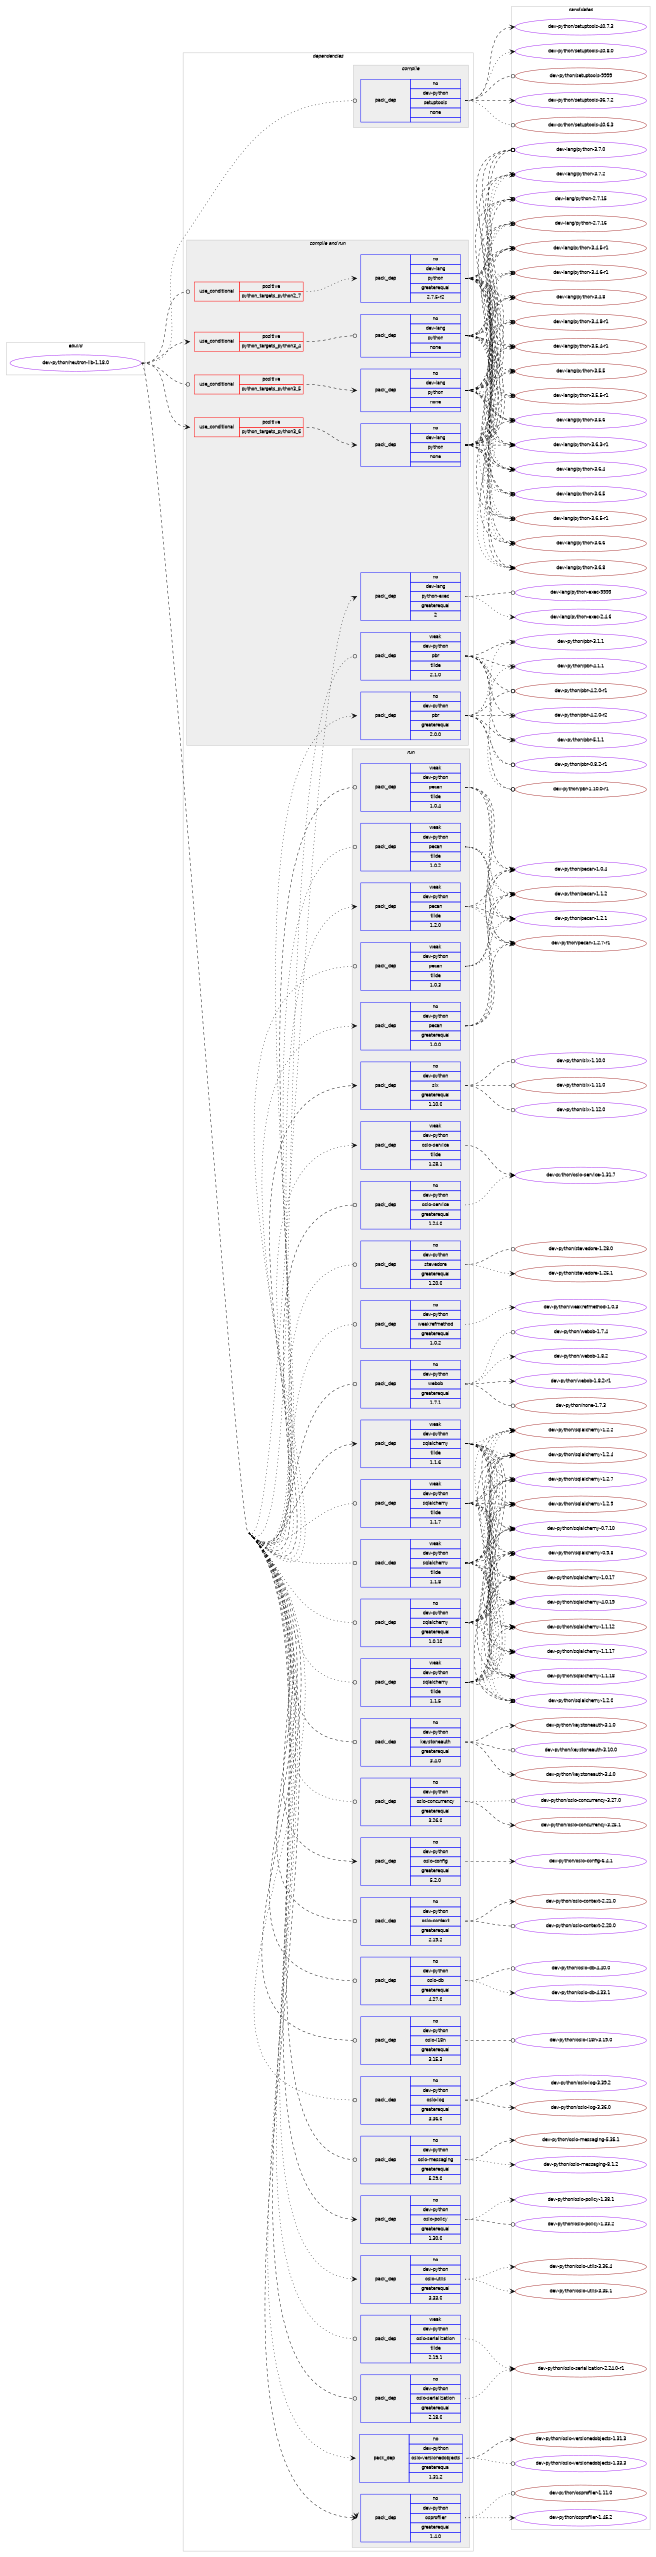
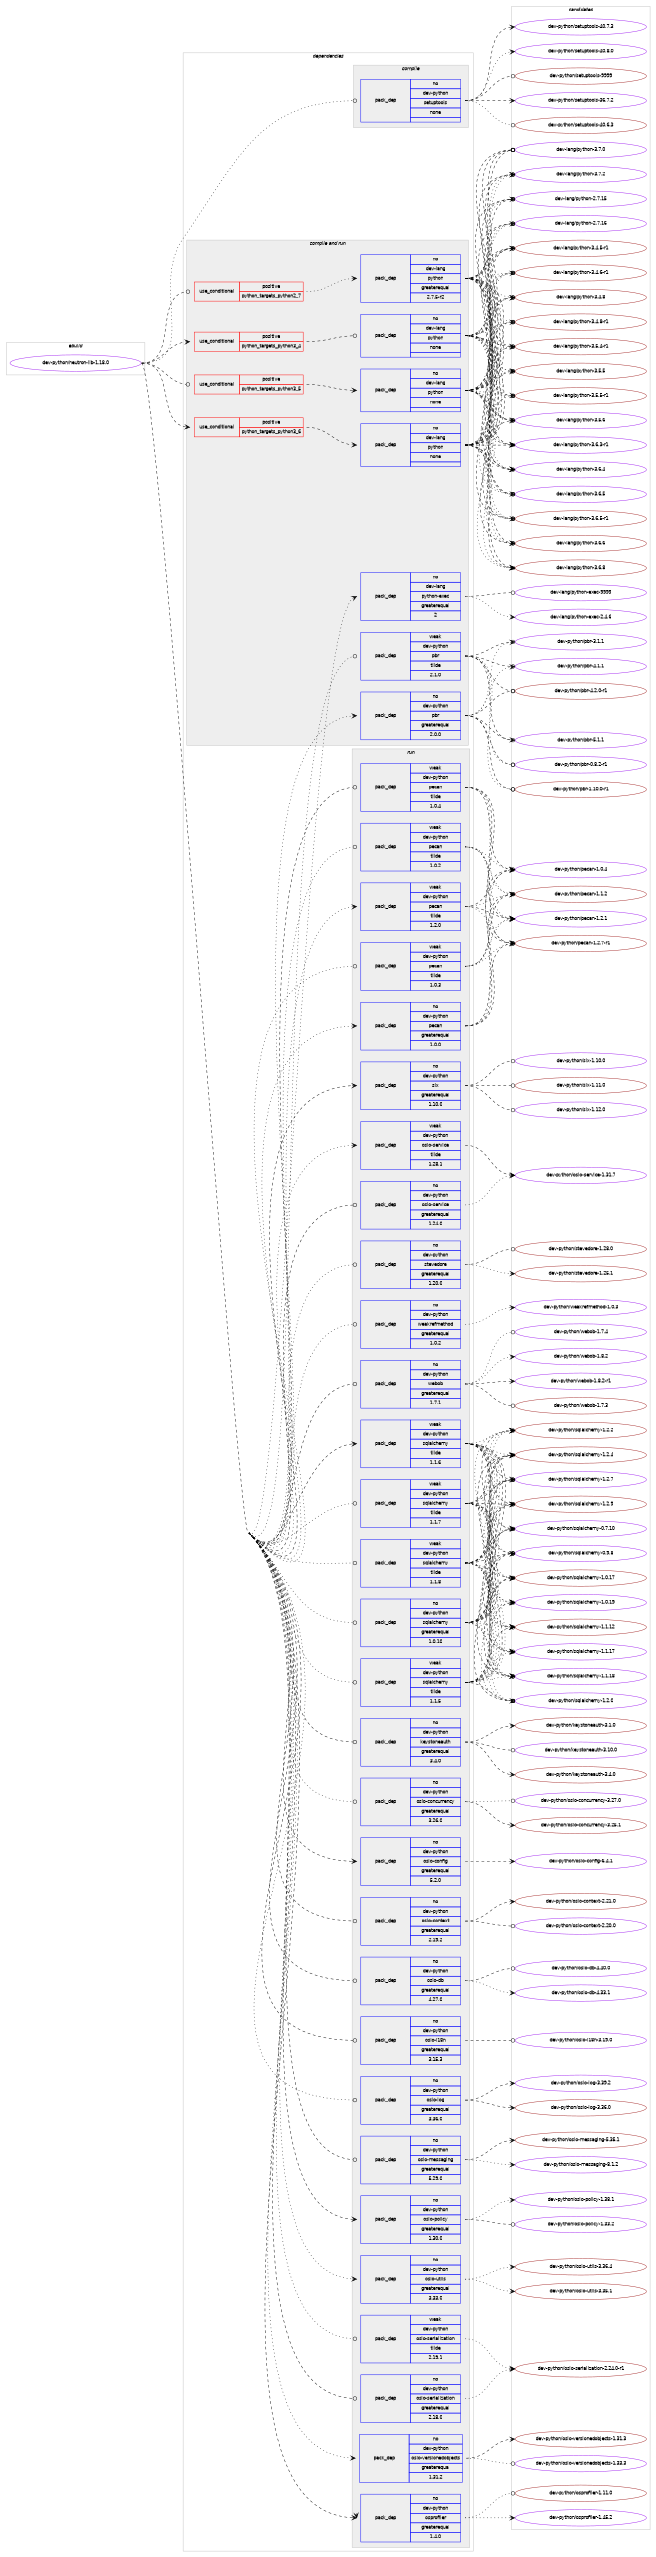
(581, 224) -> (581, 224)
(581, 716) -> none
(581, 1406) -> (581, 1406)
(581, 1603) -> (581, 1603)
